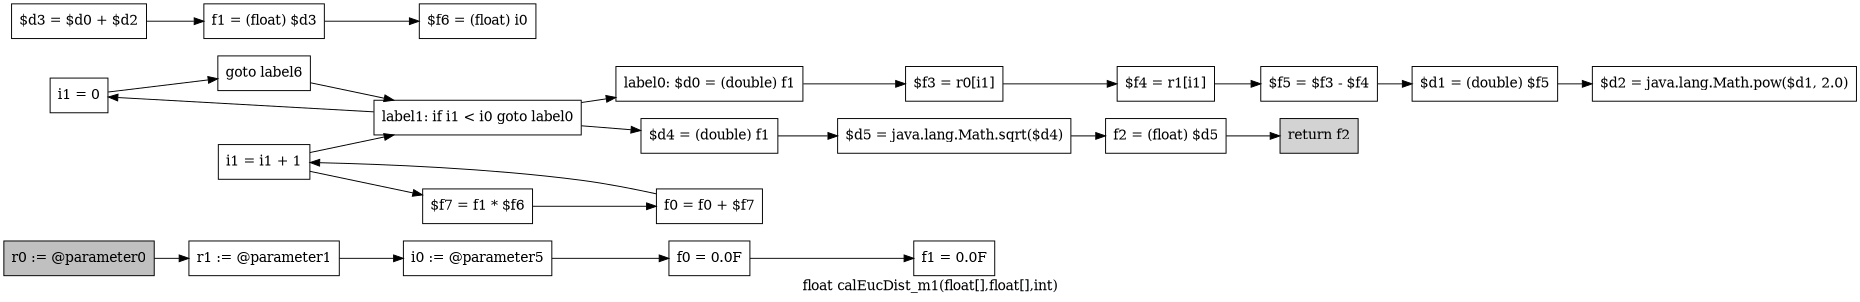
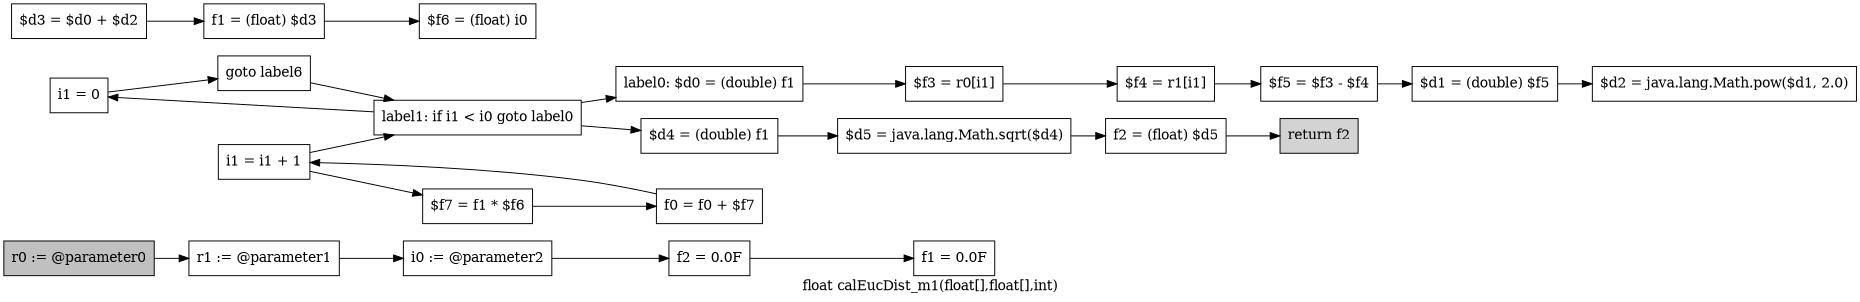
(478, 258) -> (478, 258)
(709, 258) -> (709, 258)
